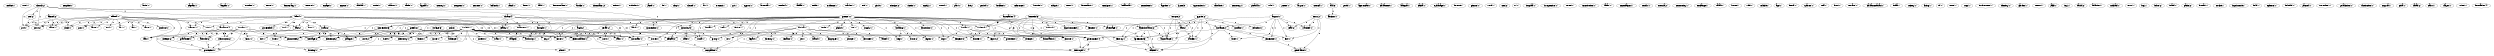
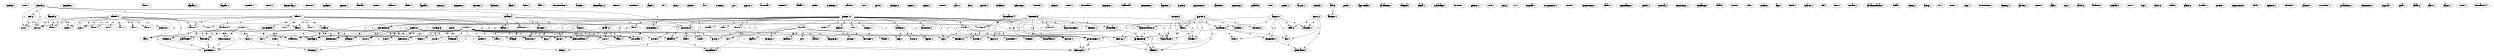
(293, 39) -> (293, 39)
